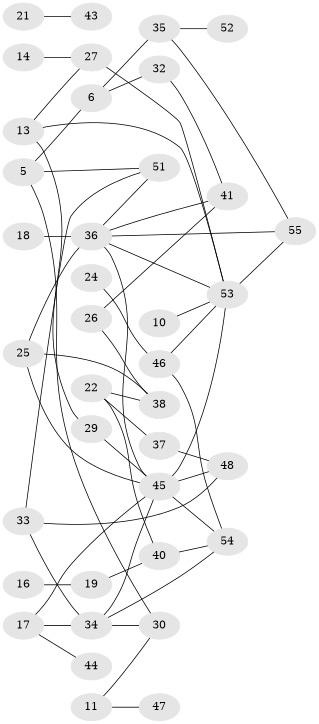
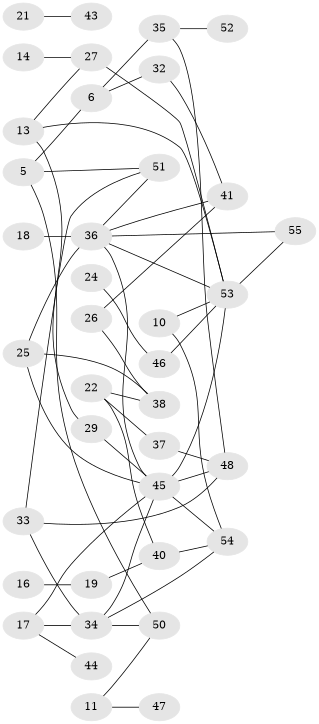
(234, 126) -> (203, 244)
(199, 450) -> (199, 440)
(159, 626) -> (159, 626)
